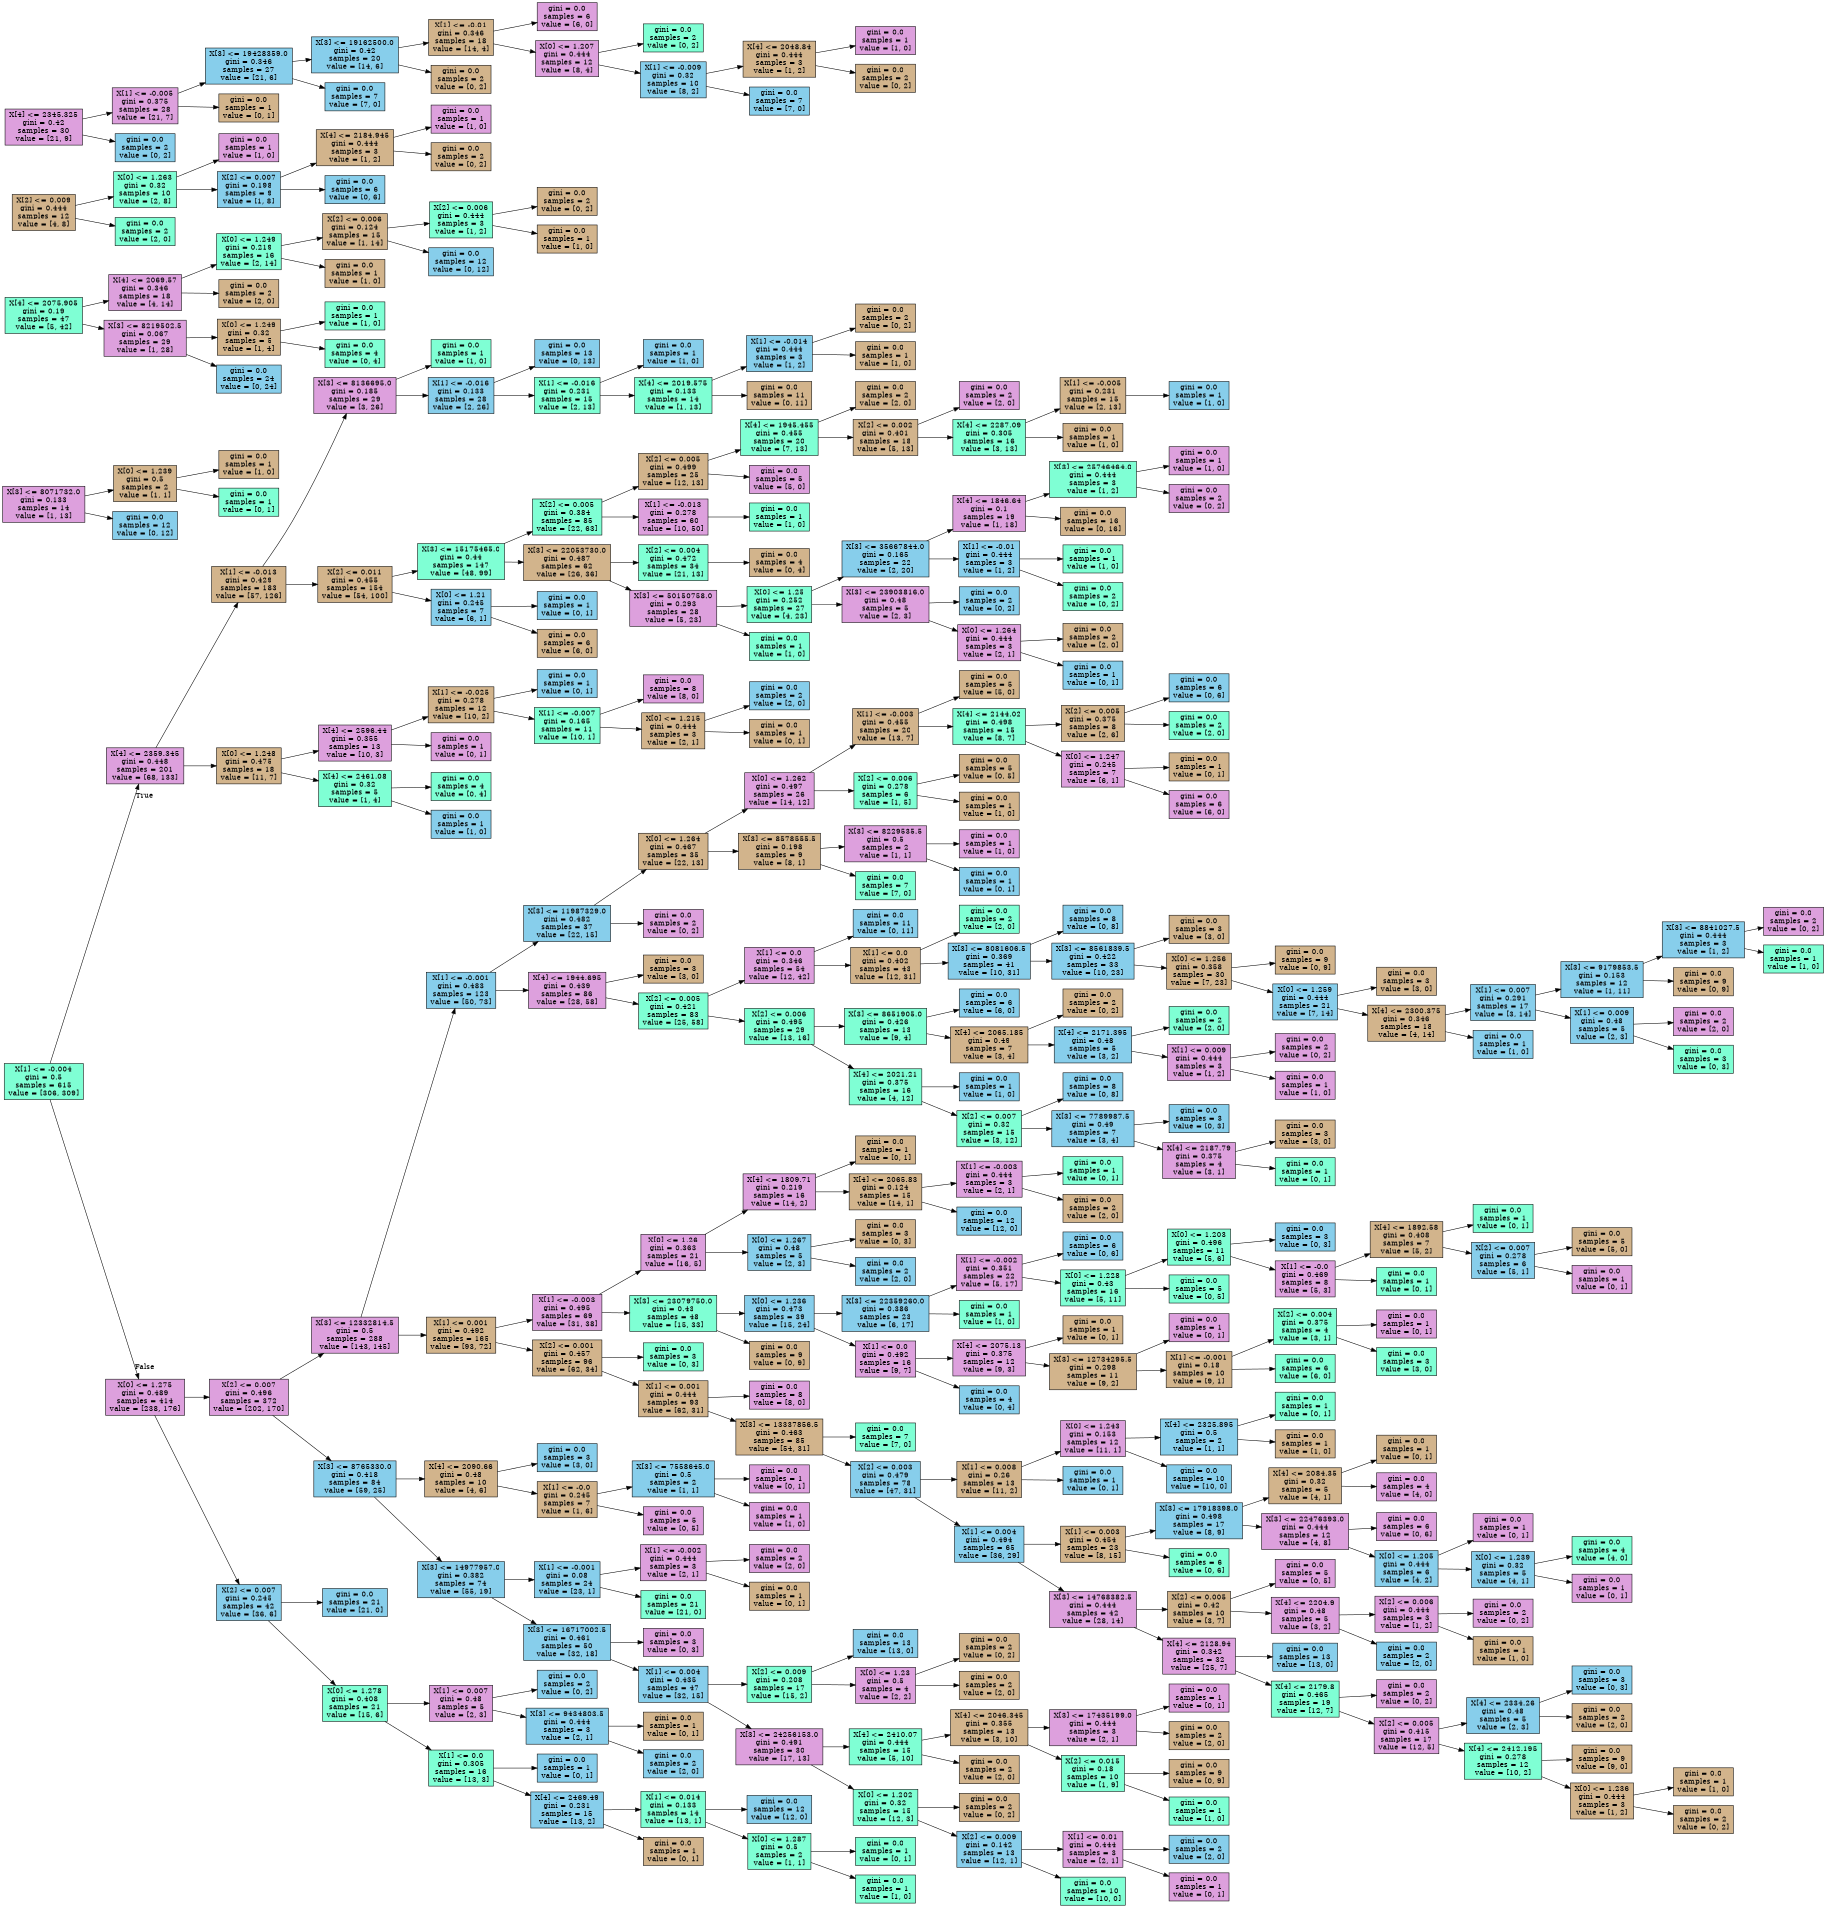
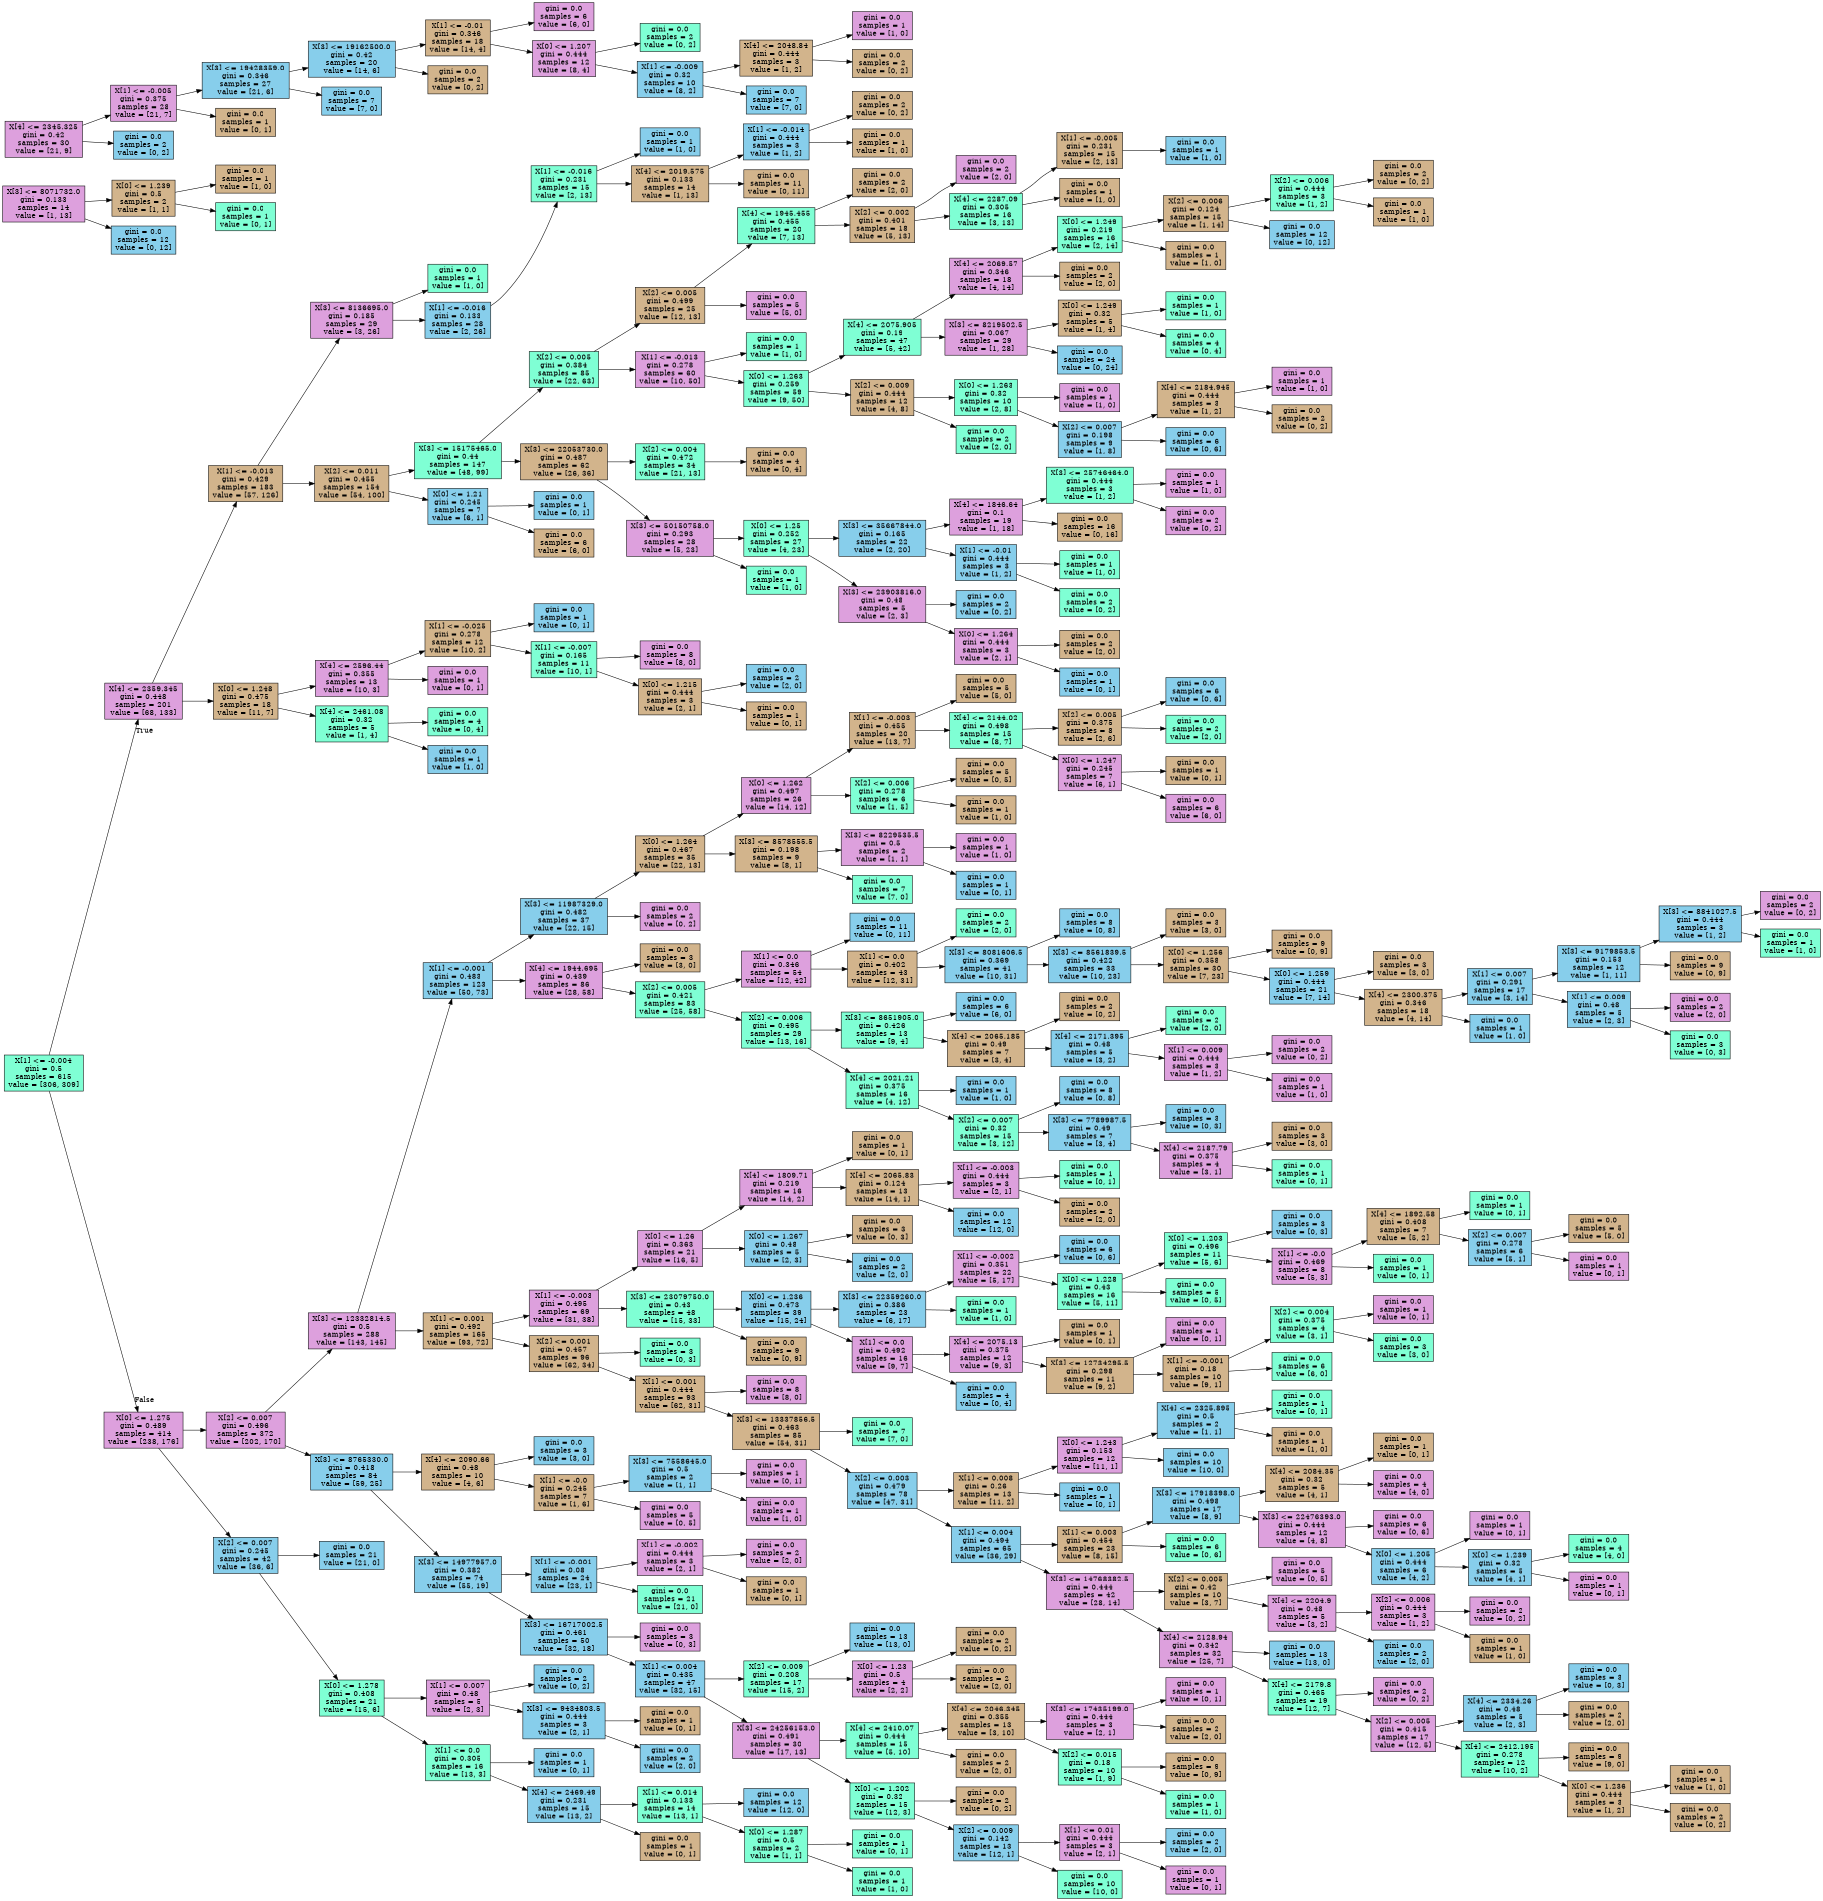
(567, 354) -> none
none -> (776, 389)
(673, 396) -> (670, 184)
(885, 1192) -> (882, 1188)
